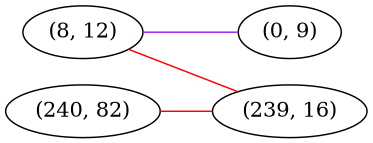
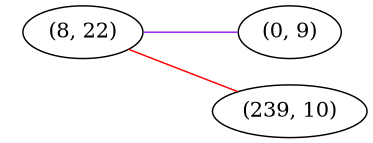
(83, 32) -> (83, 32)
(83, 111) -> none
(290, 111) -> (290, 111)
